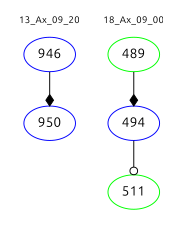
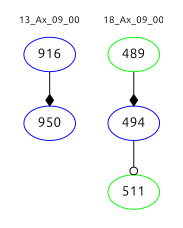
(50, 21) -> (50, 21)
(50, 54) -> (50, 54)
